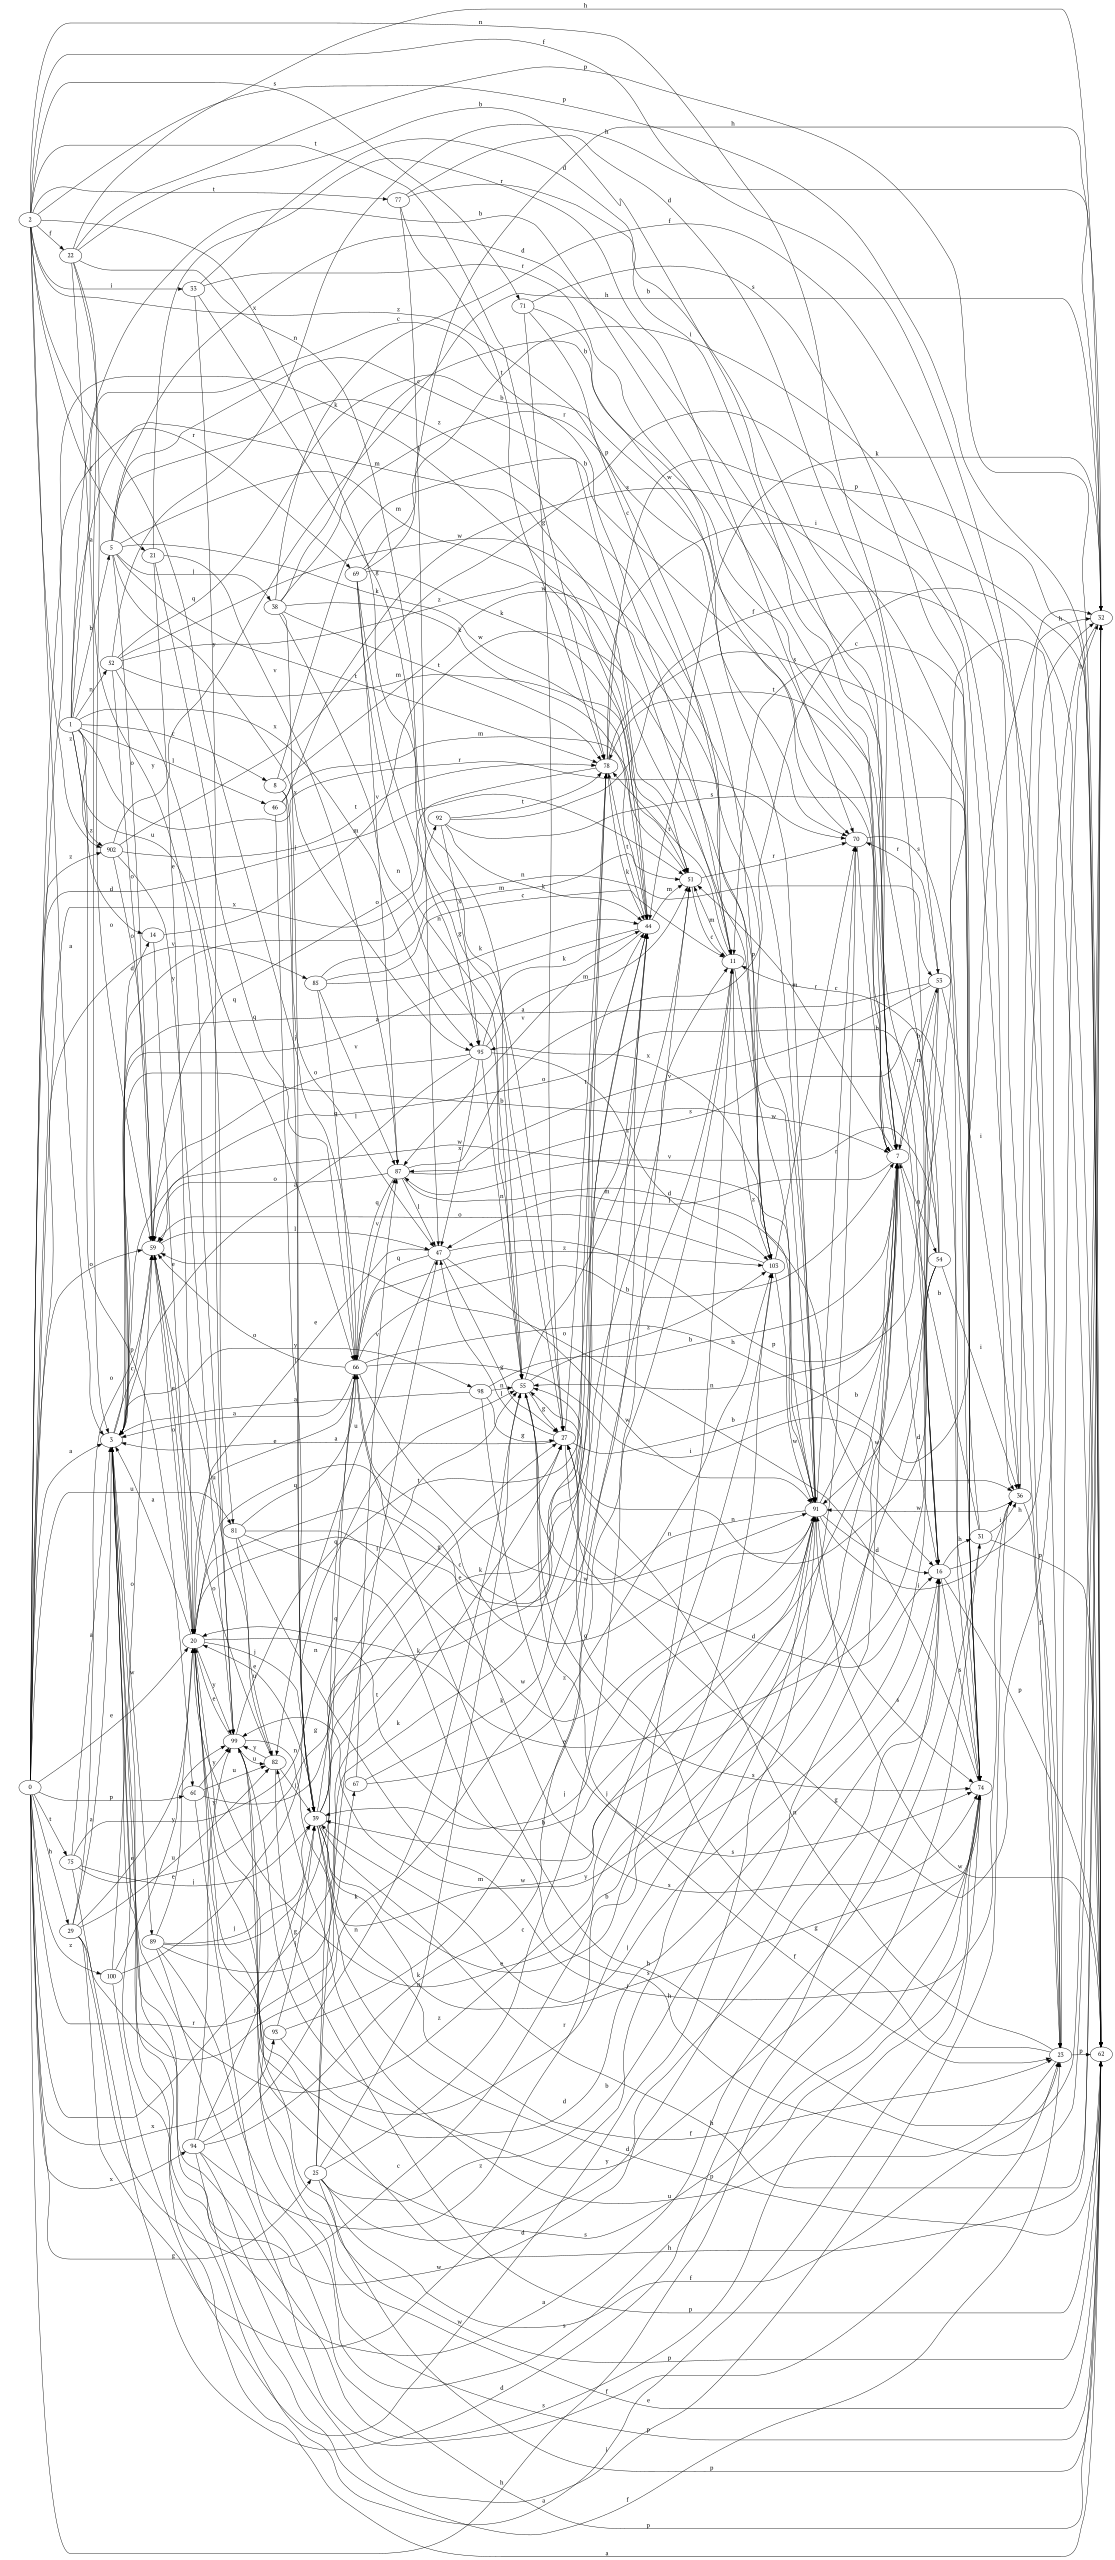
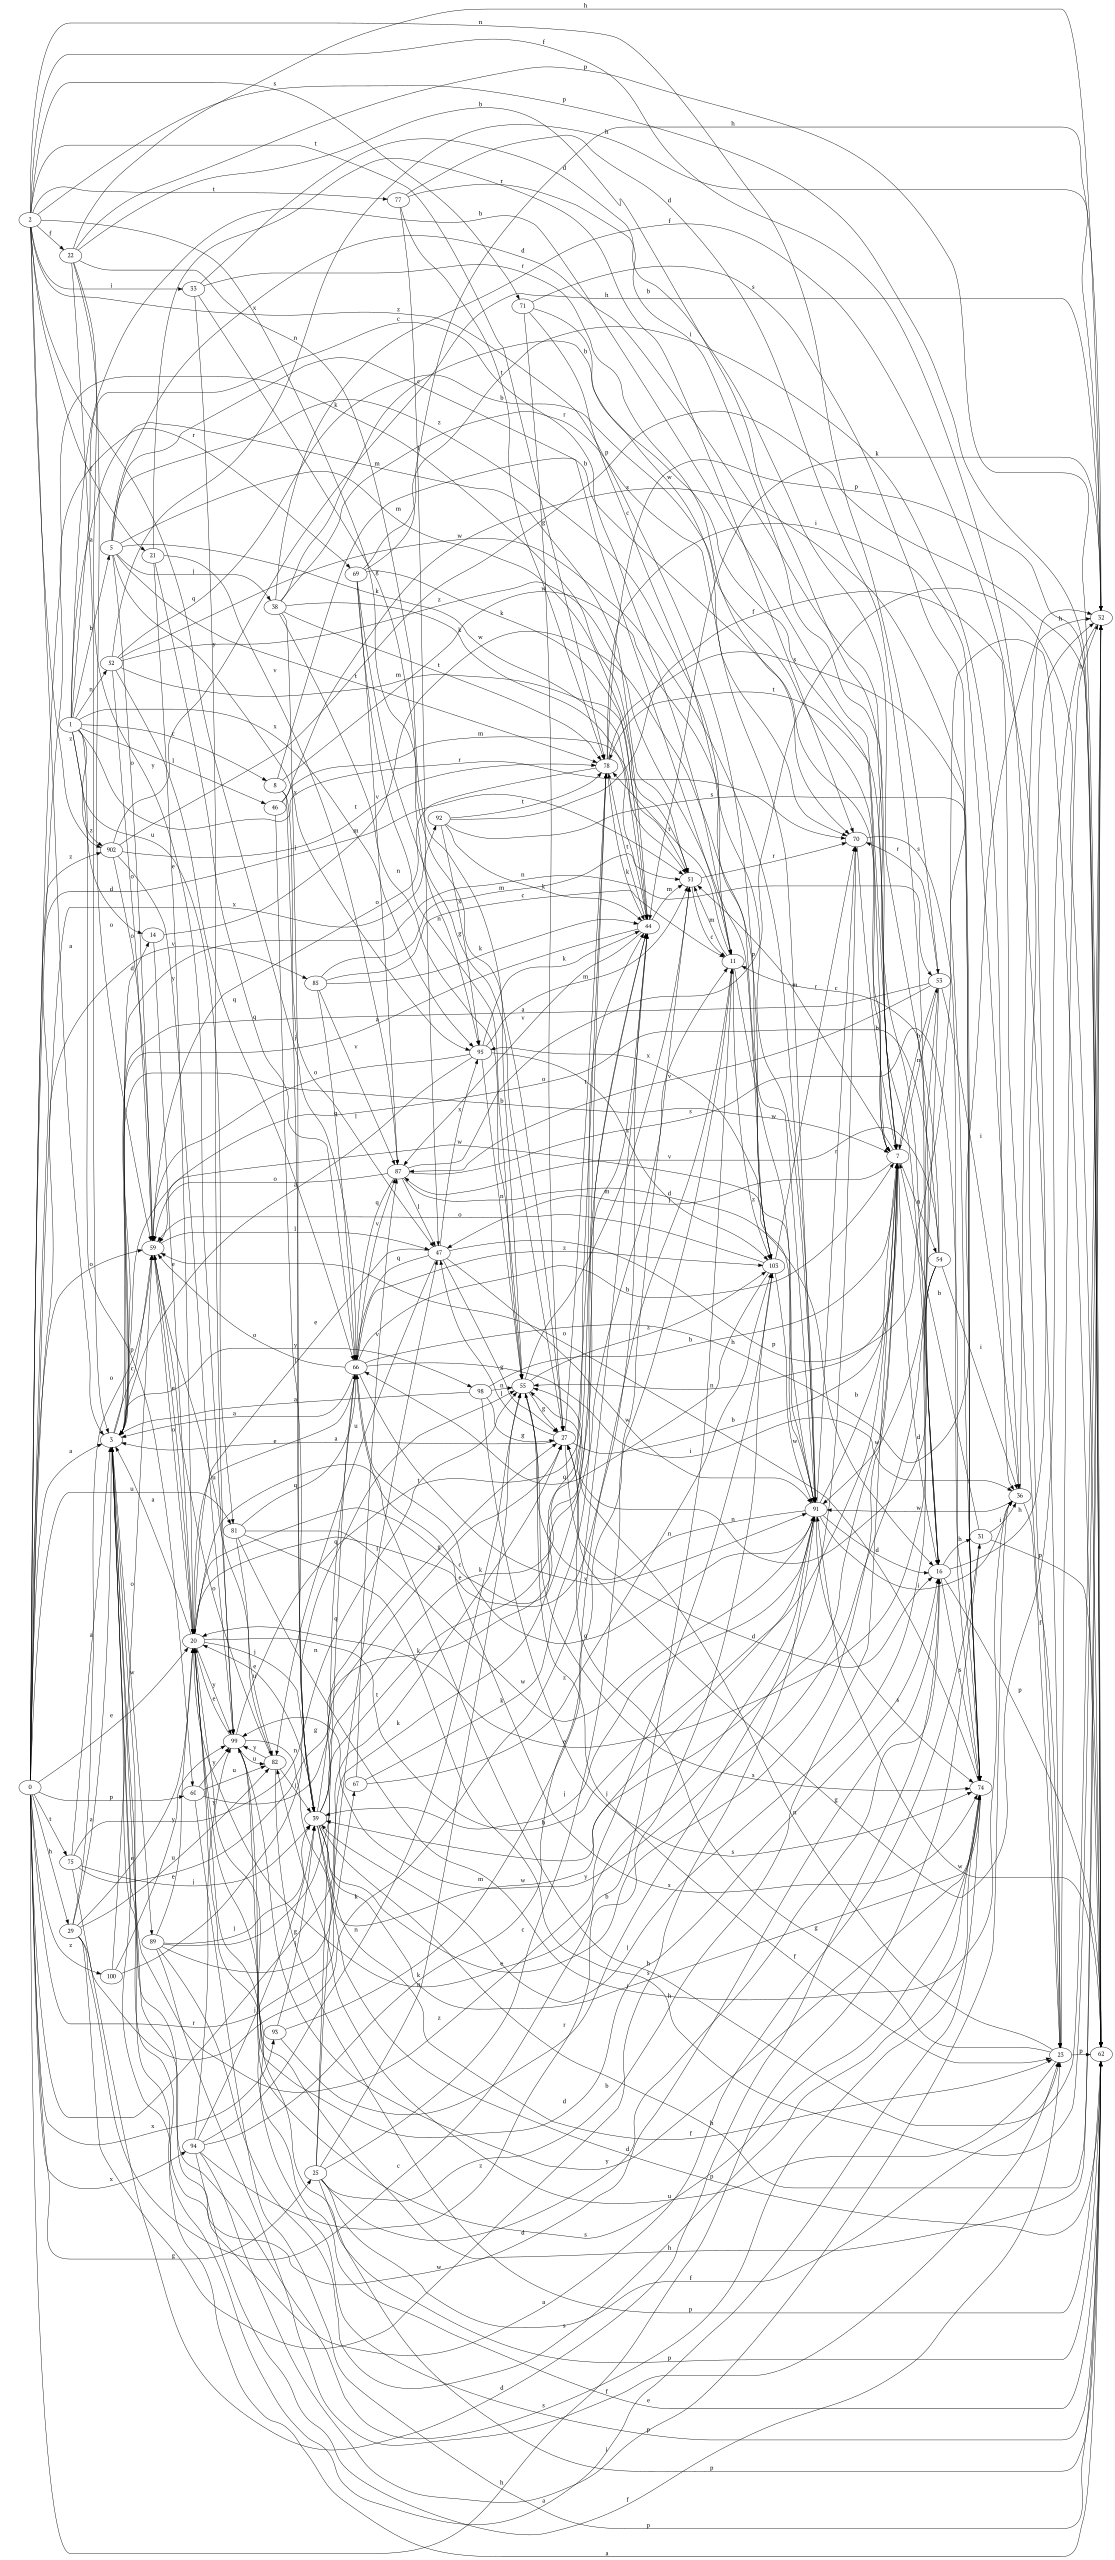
(949, 678) -> none
(462, 1151) -> (453, 1154)
none -> (600, 1466)
(586, 1579) -> (586, 1579)
(525, 2247) -> none
